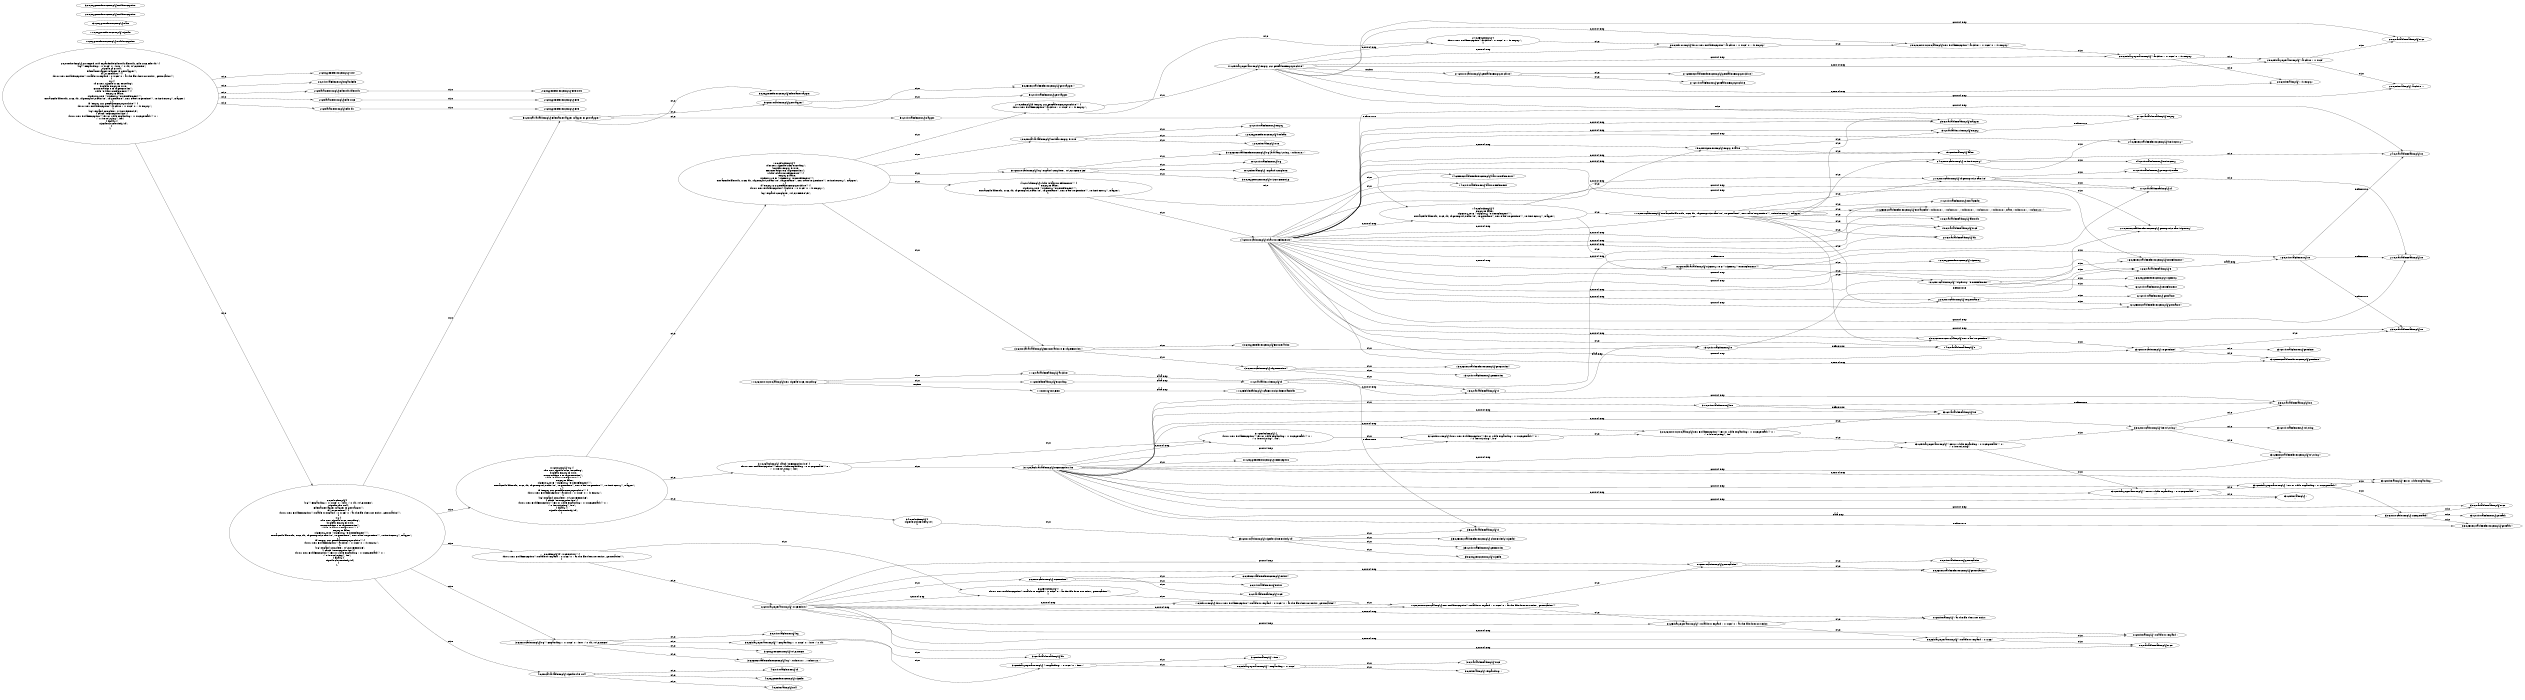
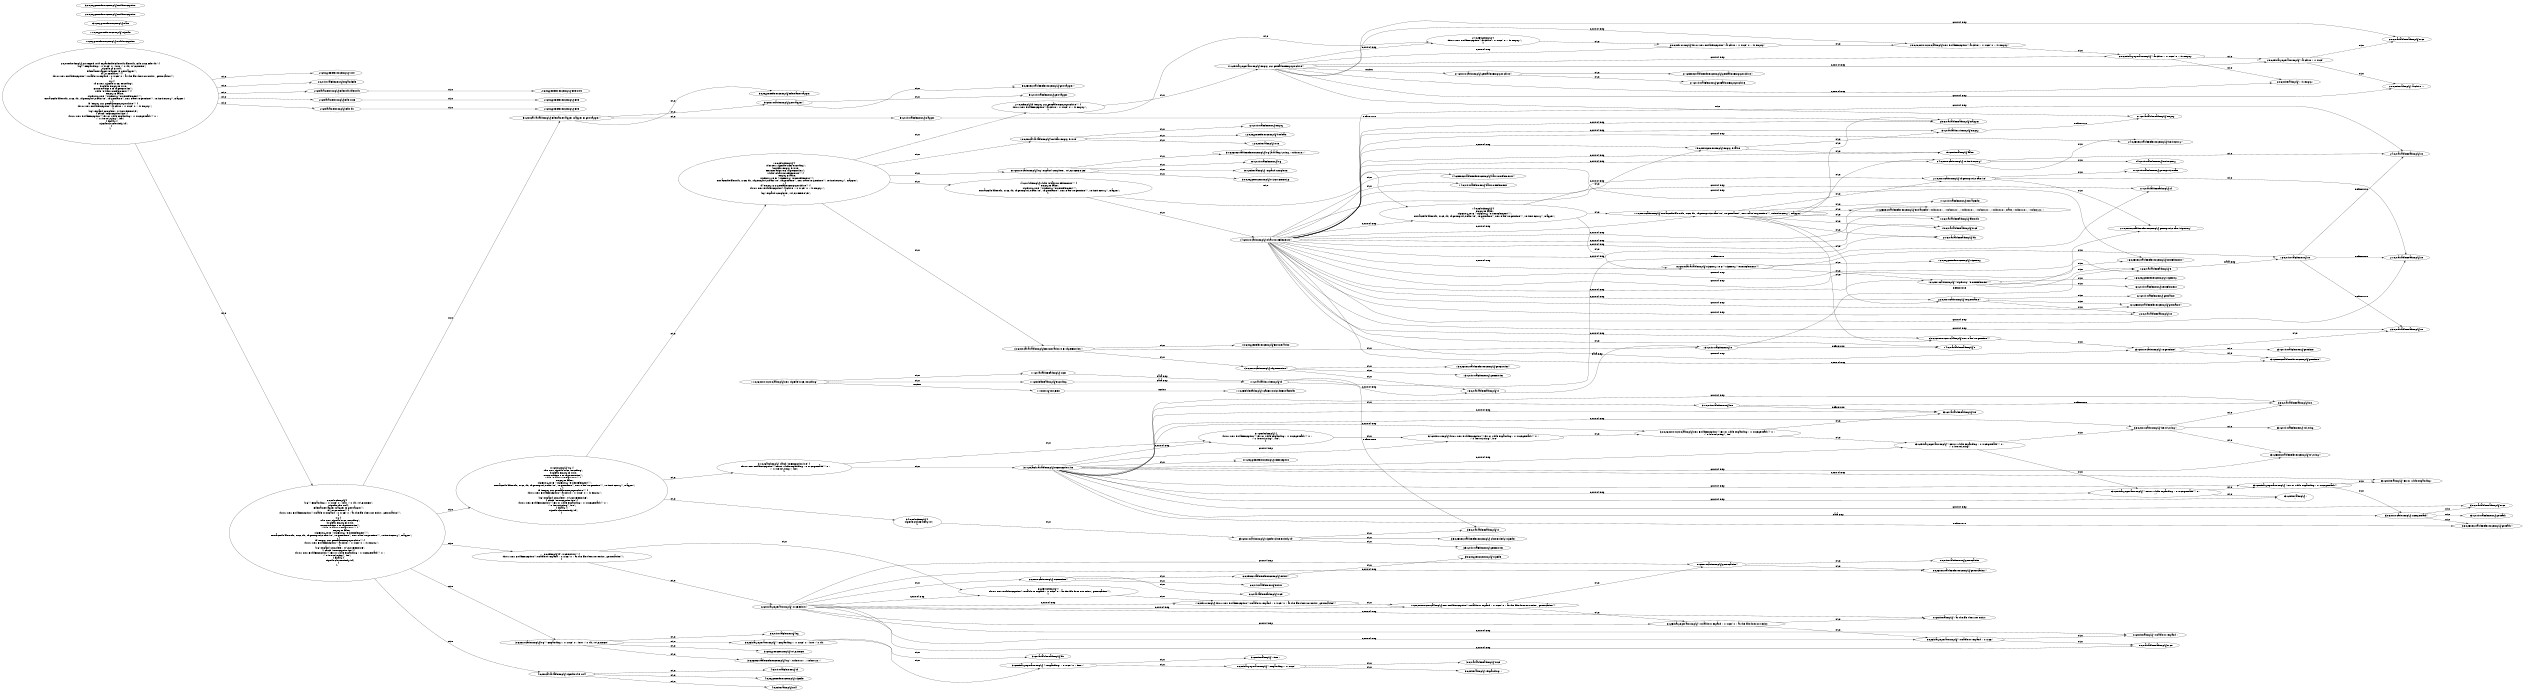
(2062, 184) -> none
none -> (2156, 314)
(1048, 373) -> (1048, 373)
(1162, 390) -> (1162, 390)
(1370, 552) -> (1375, 566)
